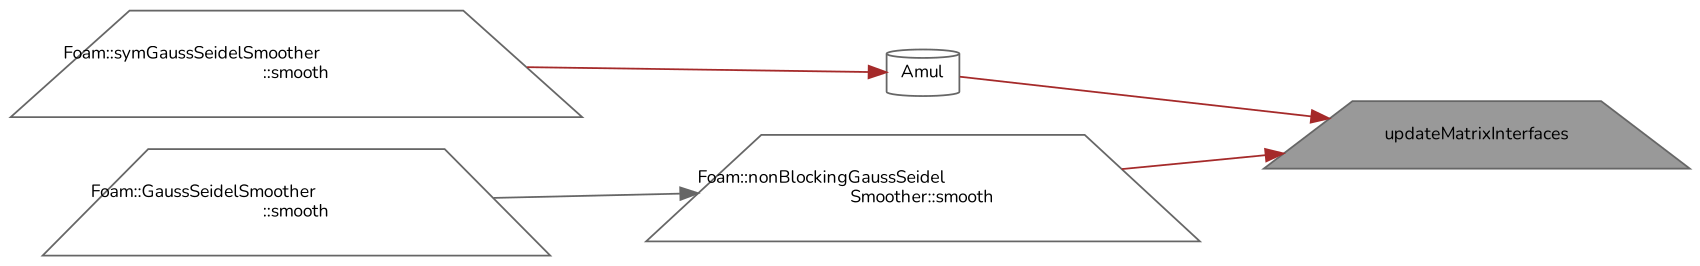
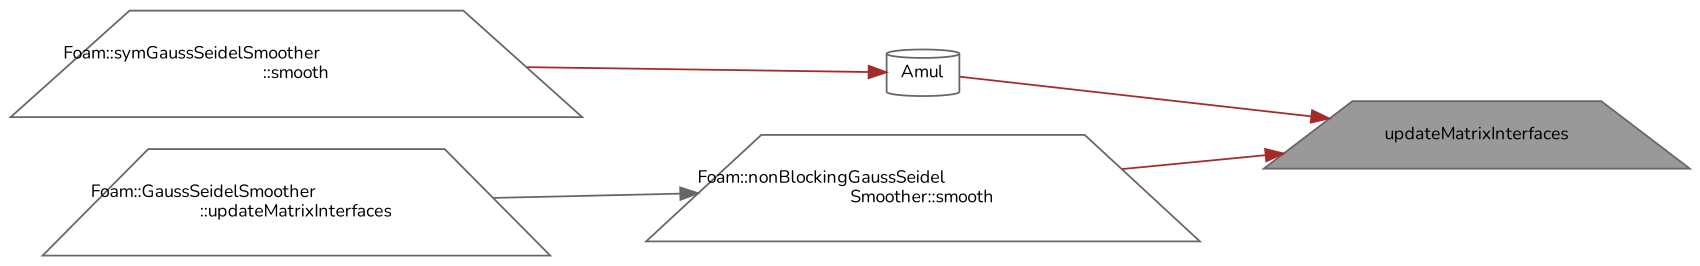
(296, 202) -> (296, 202)
